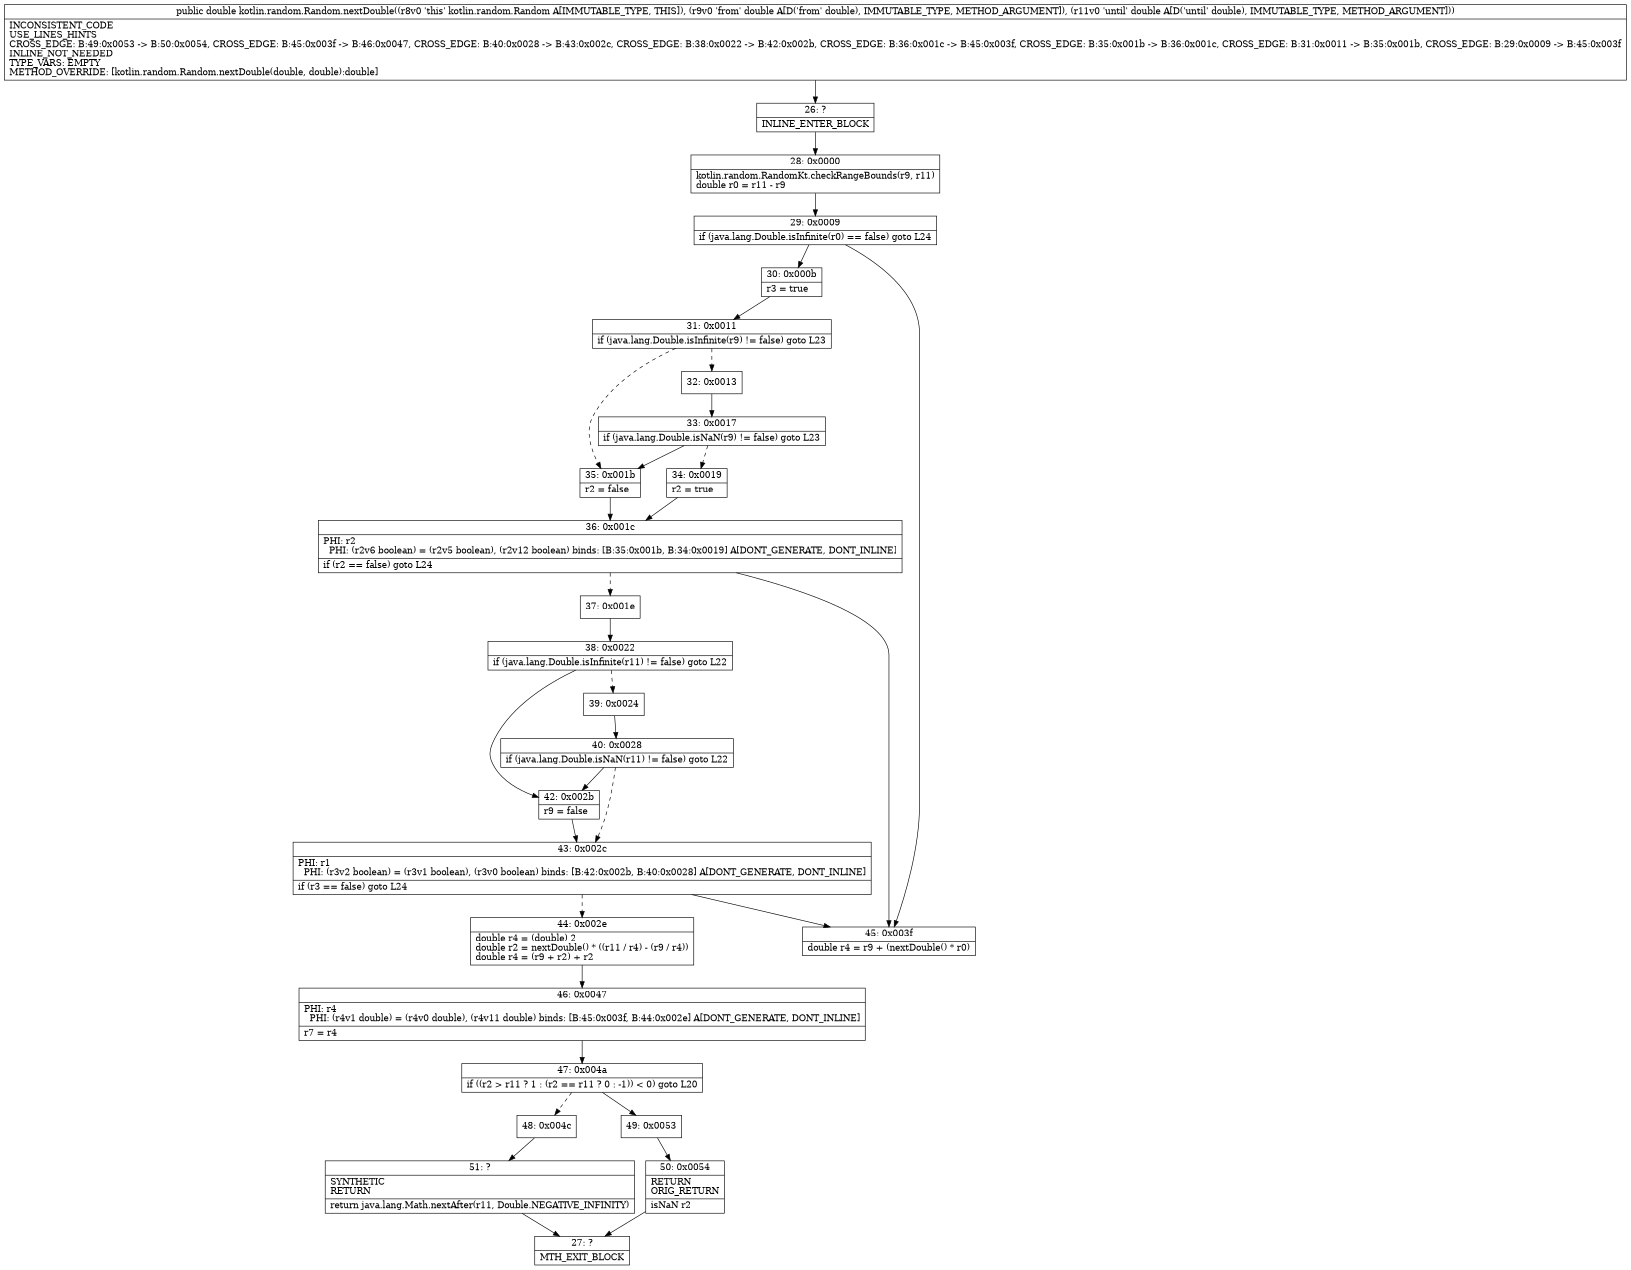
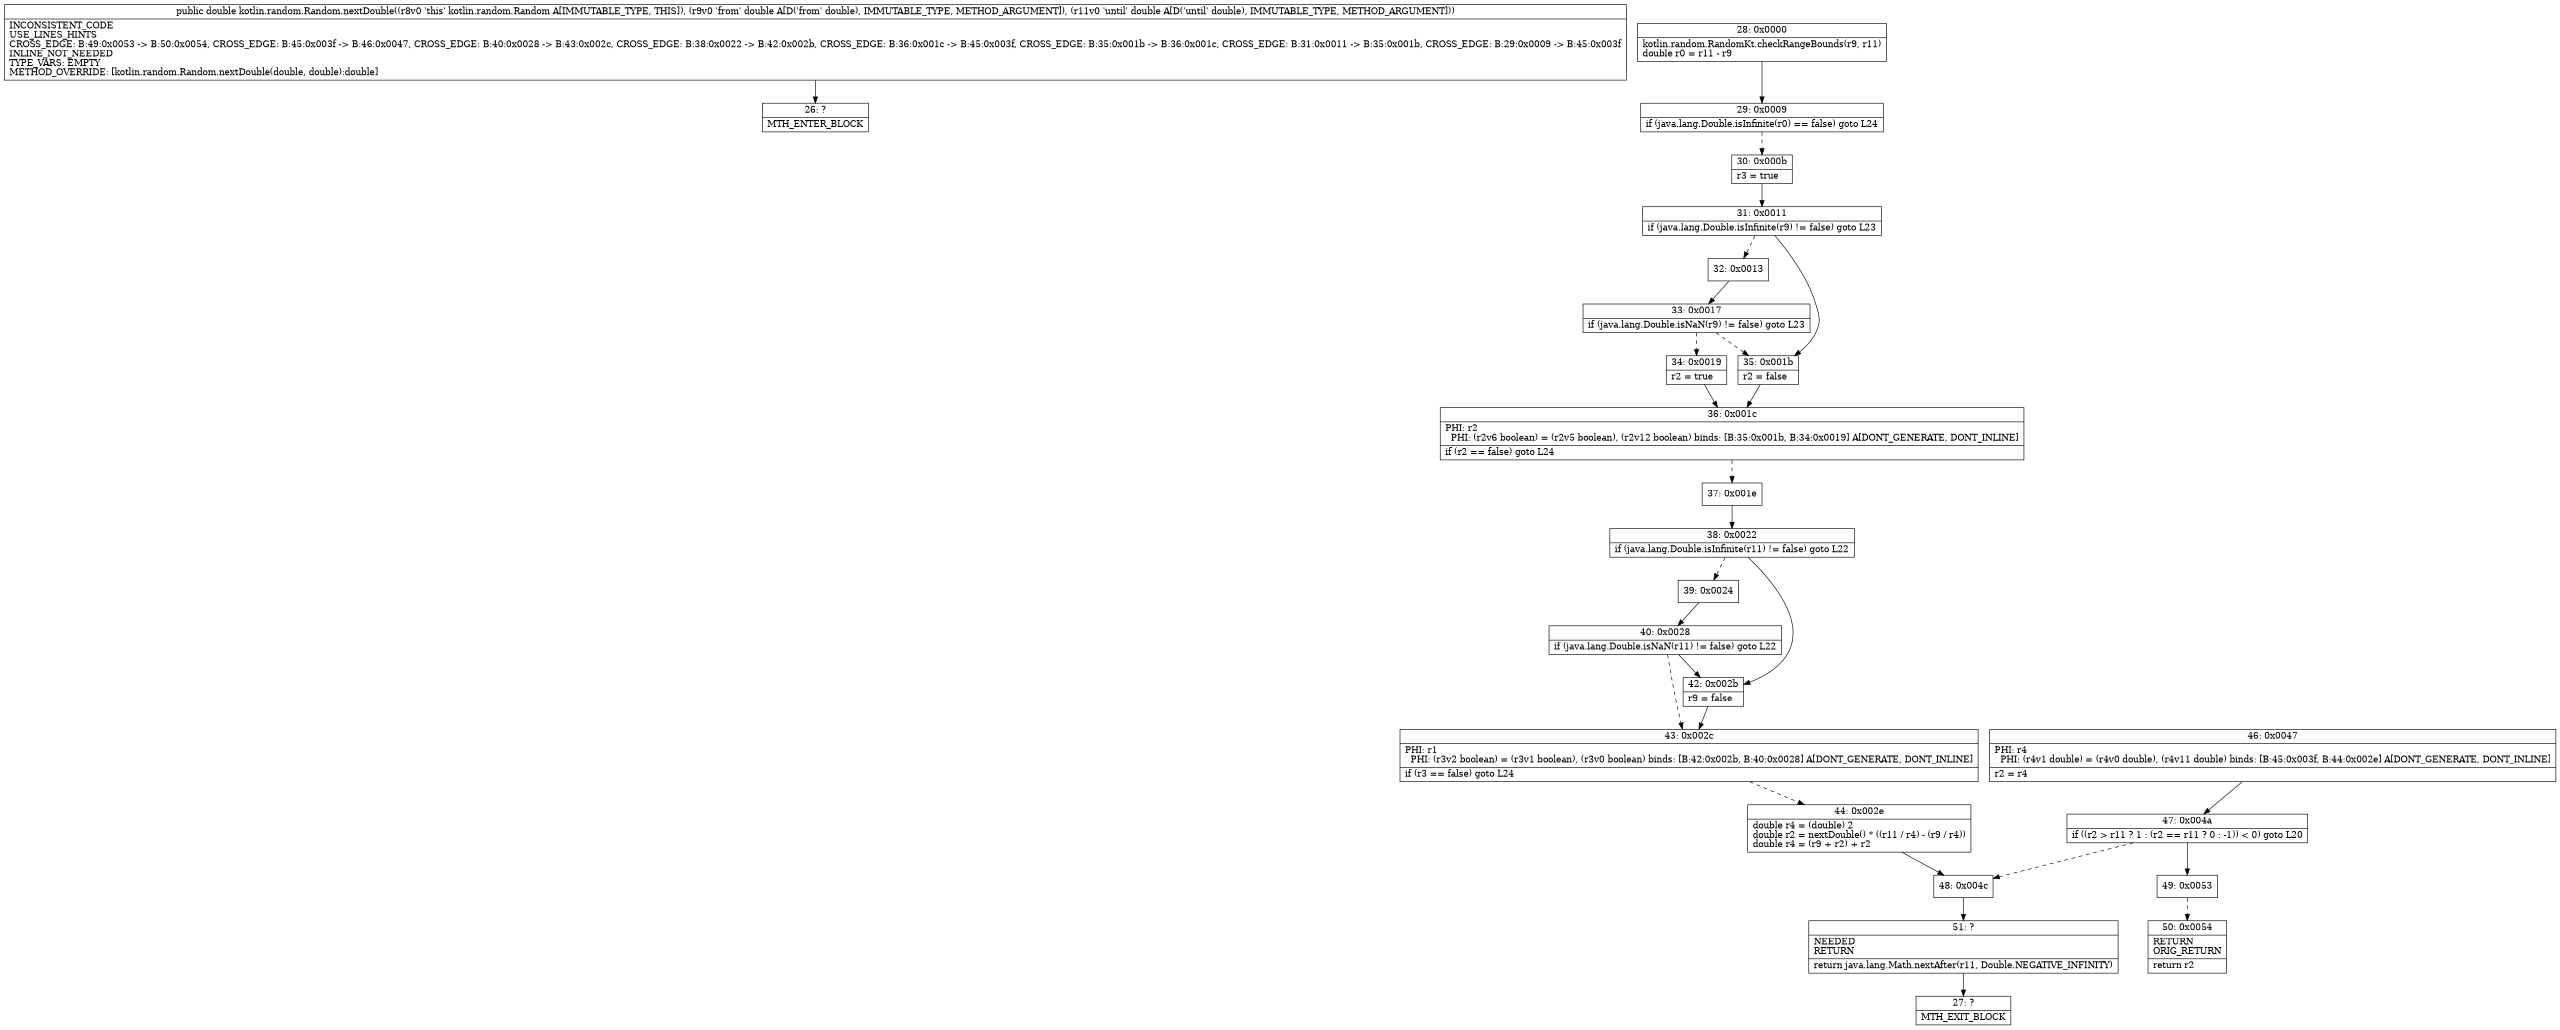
(815, 124) -> (815, 124)
(815, 140) -> none
(805, 253) -> (1762, 140)
(611, 392) -> (1811, 292)
(664, 456) -> (1730, 342)
(889, 941) -> none
(582, 973) -> (1920, 862)
(321, 1033) -> (2011, 774)
(662, 1147) -> (2187, 906)
(358, 1182) -> (1835, 942)
(671, 1206) -> (2174, 966)
(628, 1222) -> none
